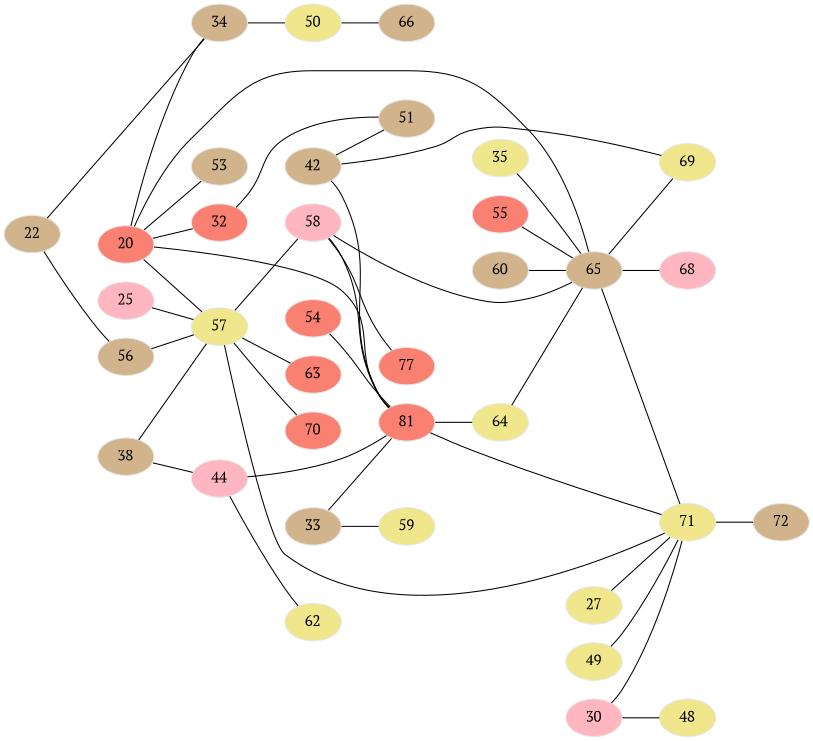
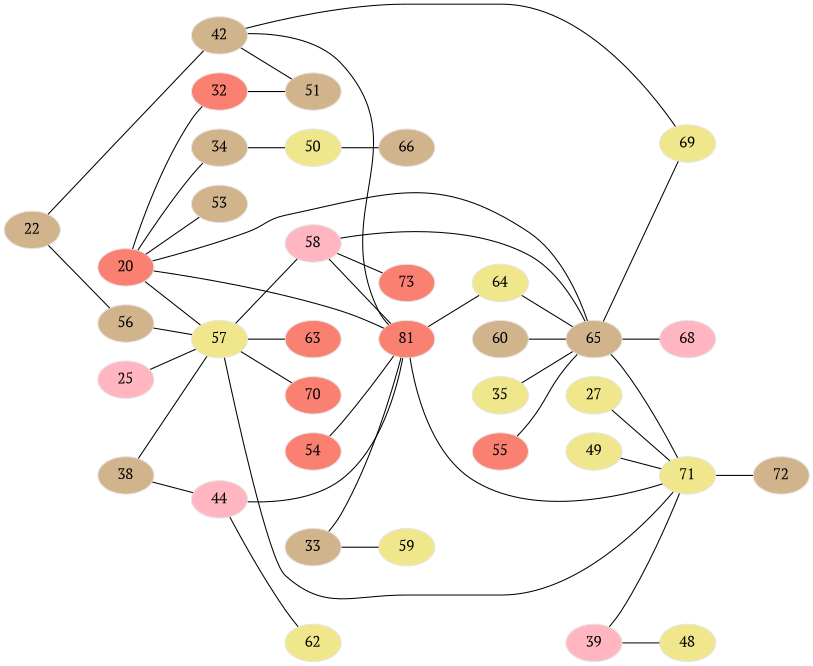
(126, 129) -> (126, 132)
(407, 366) -> (407, 283)
(594, 718) -> (594, 643)
